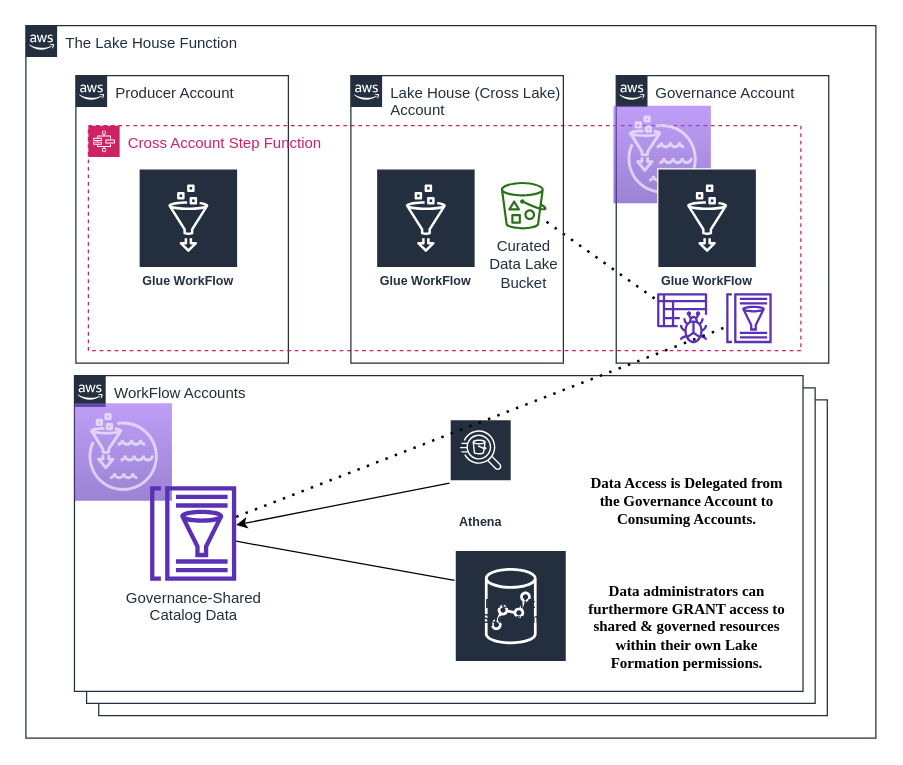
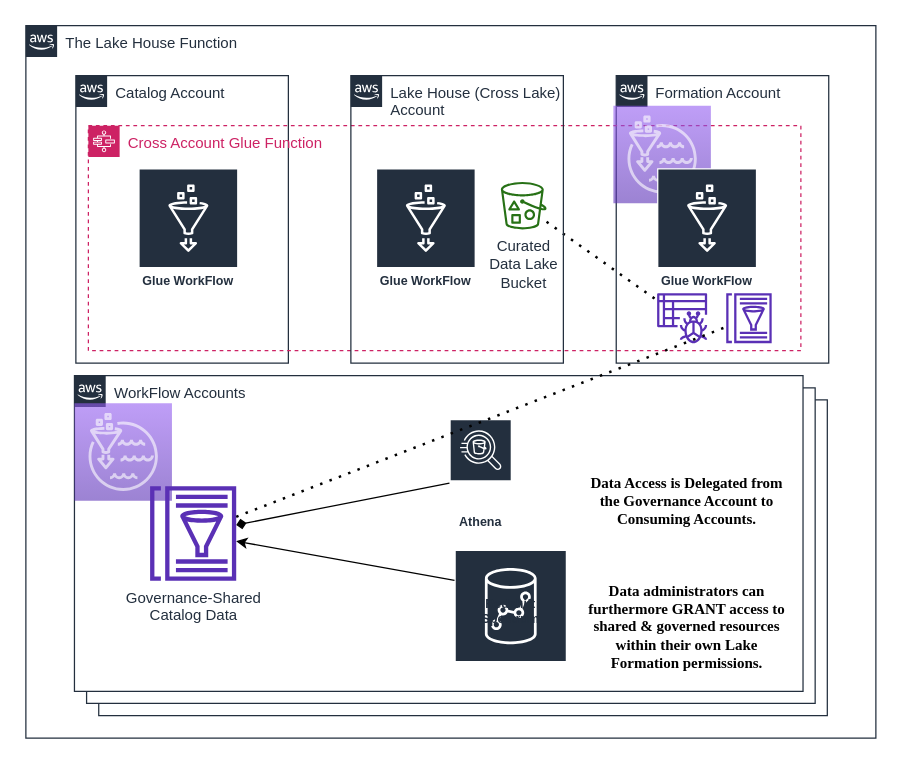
(181, 93) -> (175, 93)
(729, 93) -> (723, 93)
(234, 143) -> (232, 143)
(246, 523) -> (246, 523)
(242, 542) -> (246, 543)
